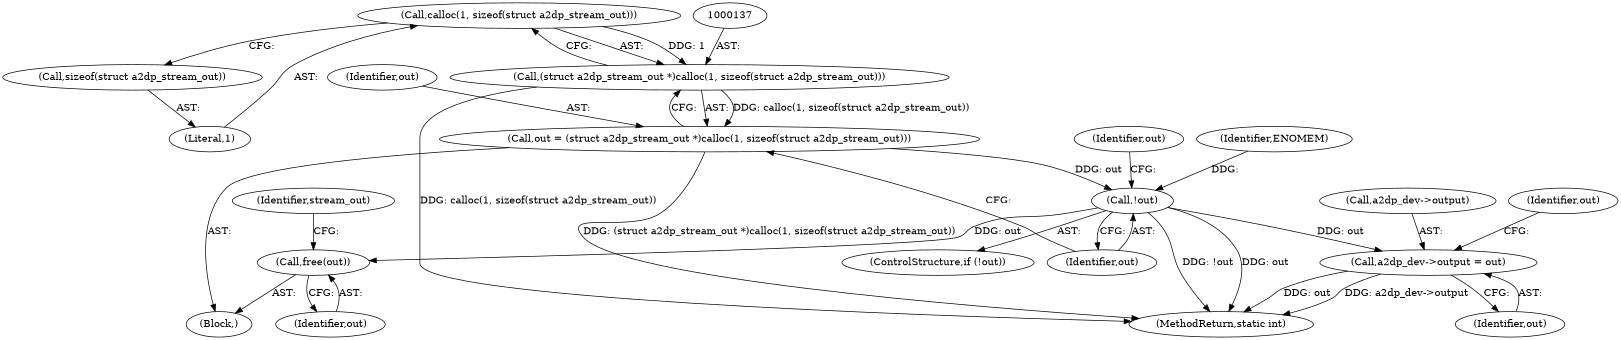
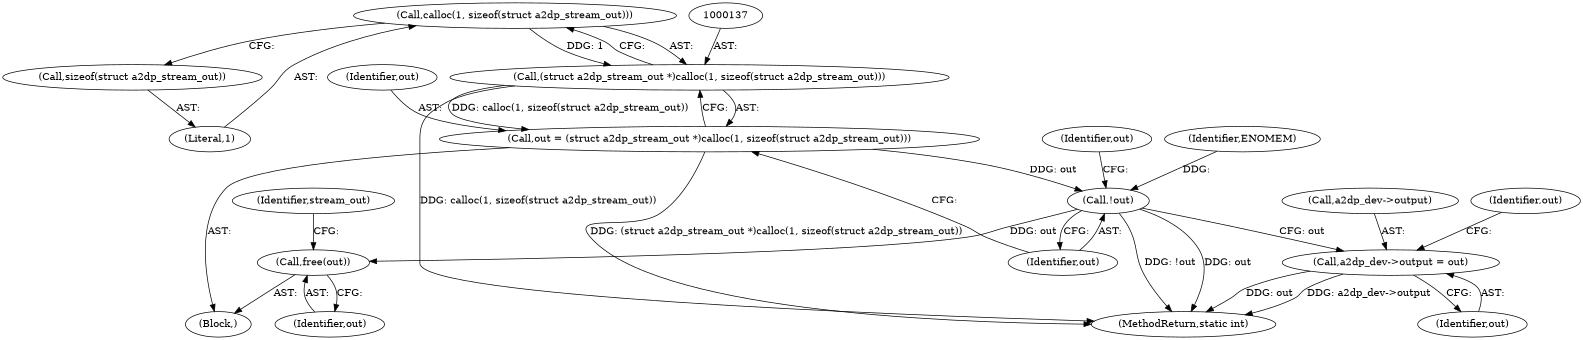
(1341, 232) -> (1302, 232)
(938, 263) -> none
